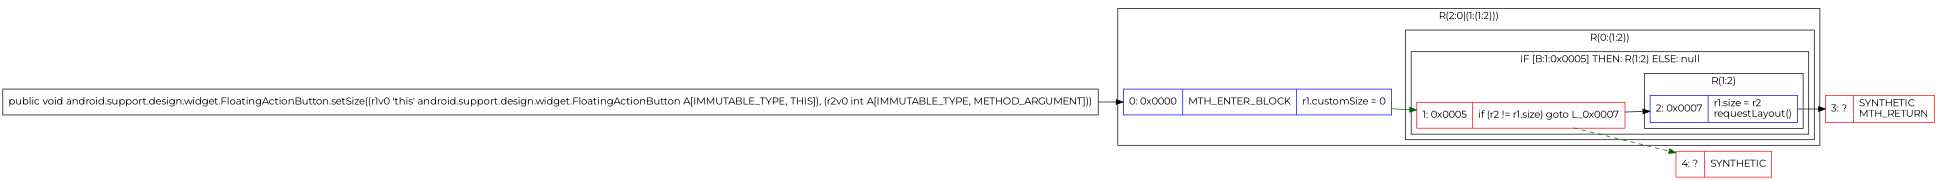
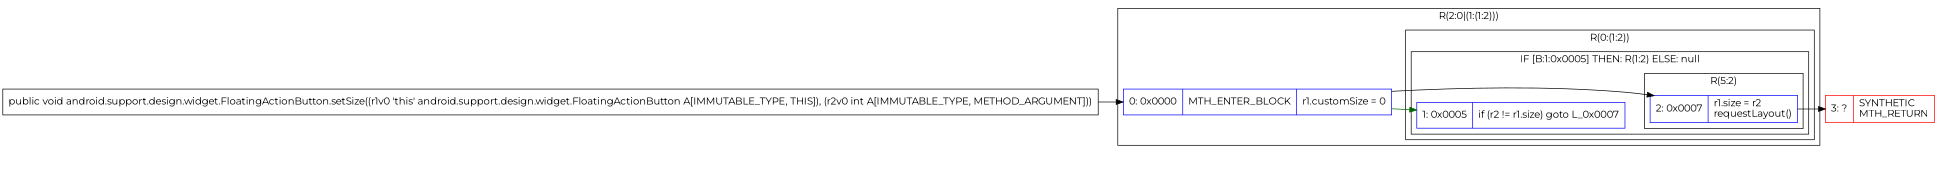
(1724, 81) -> (1724, 81)
(1634, 112) -> (1519, 88)
(1521, 115) -> (1521, 115)
(1724, 164) -> none
